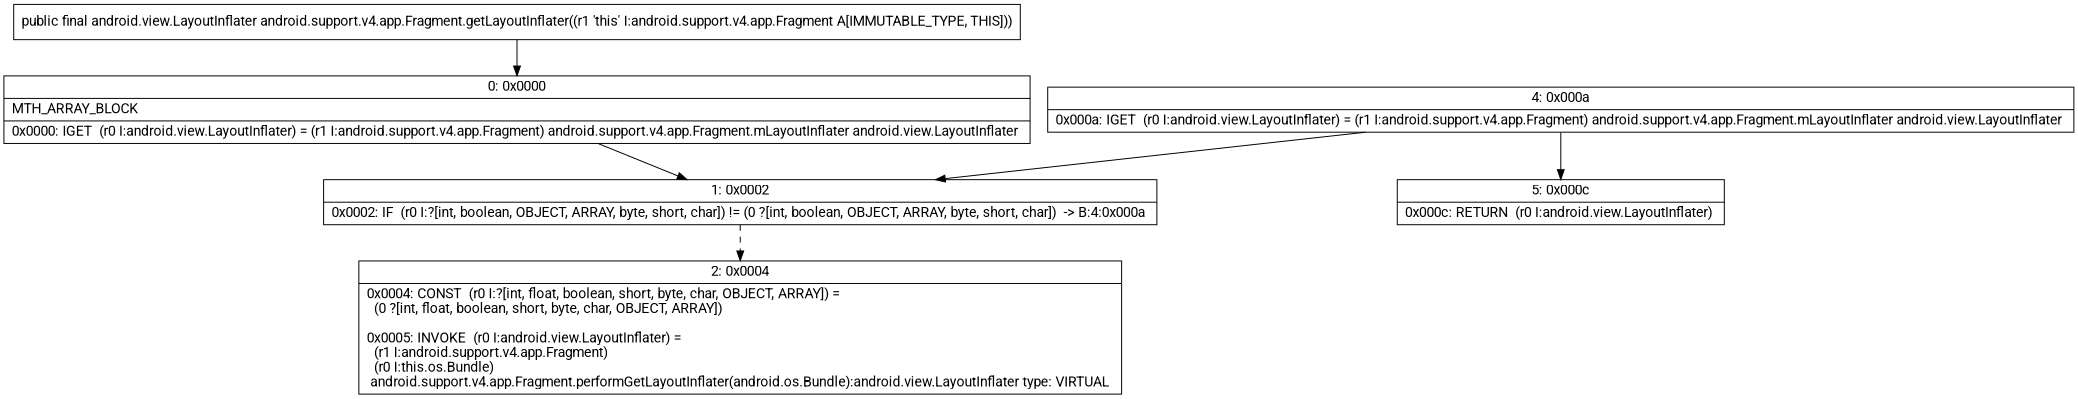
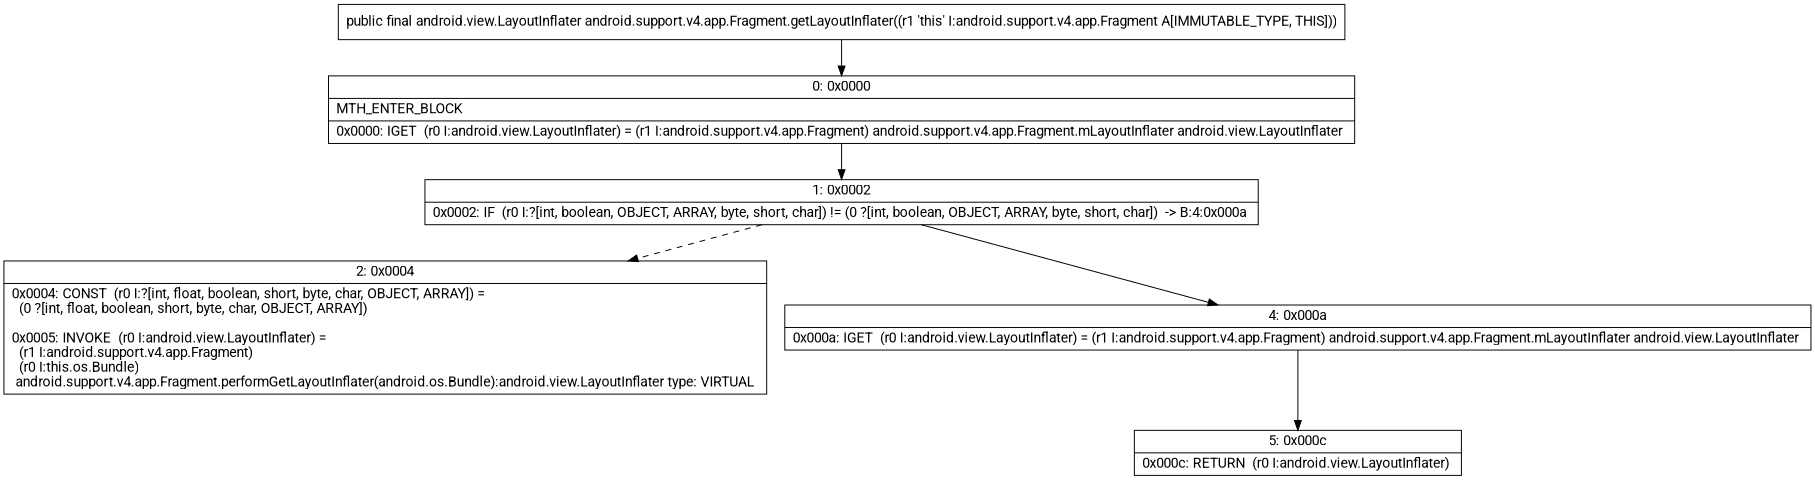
(75, 109) -> (400, 109)
(1155, 155) -> (1065, 264)
